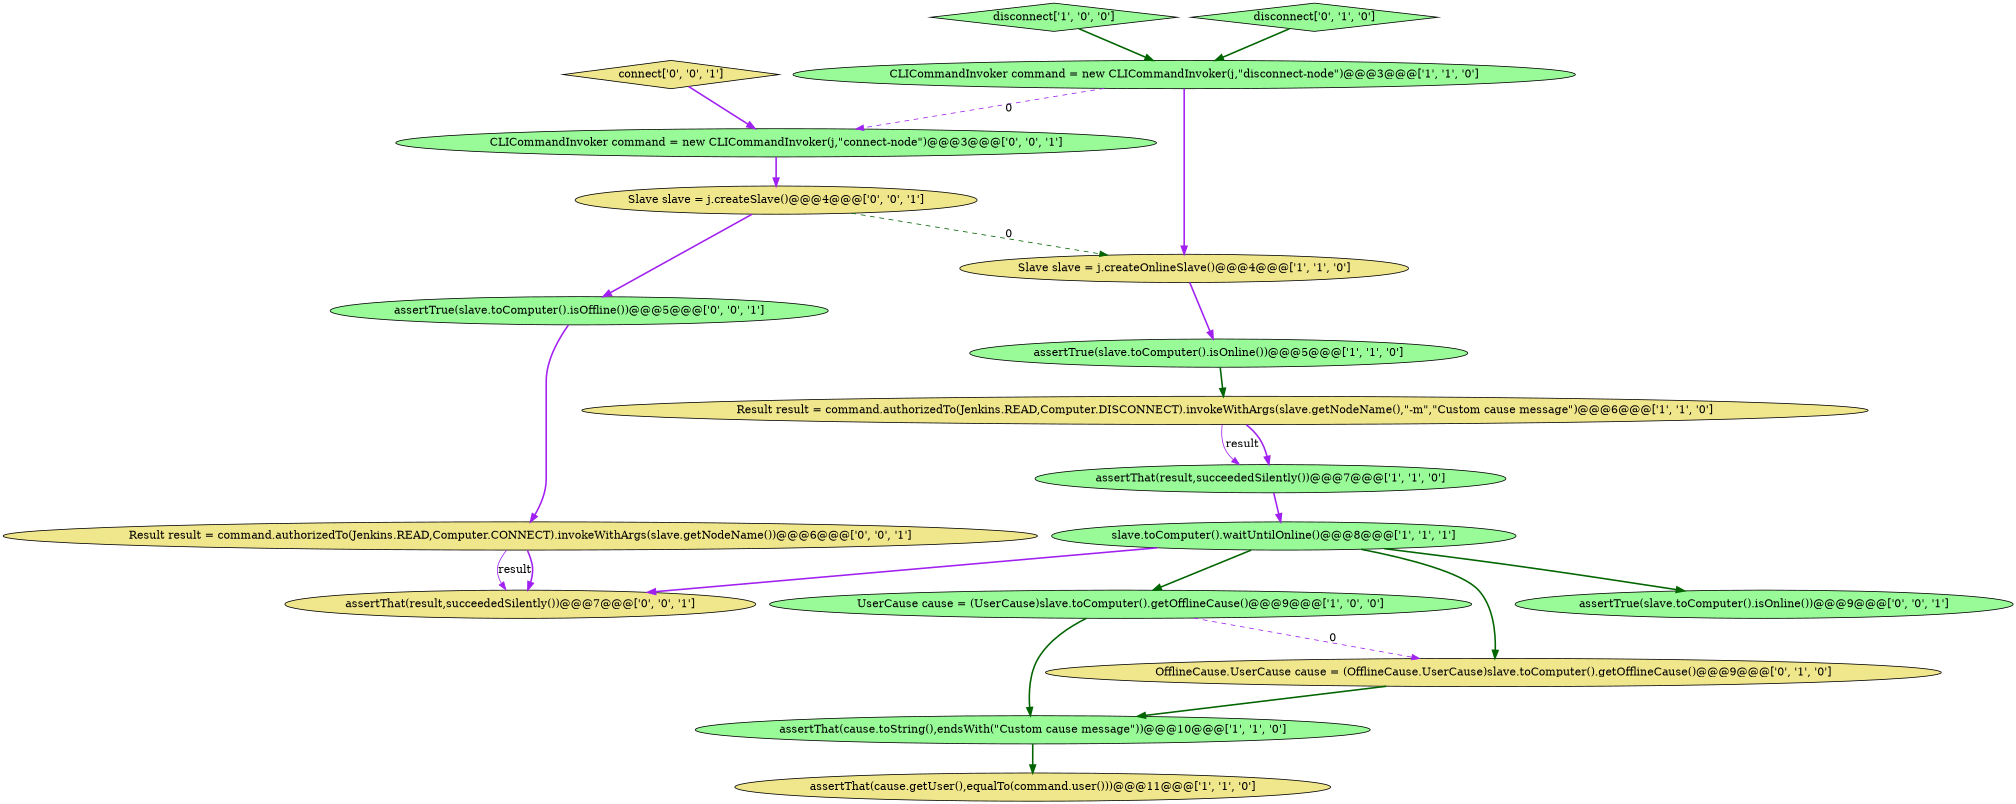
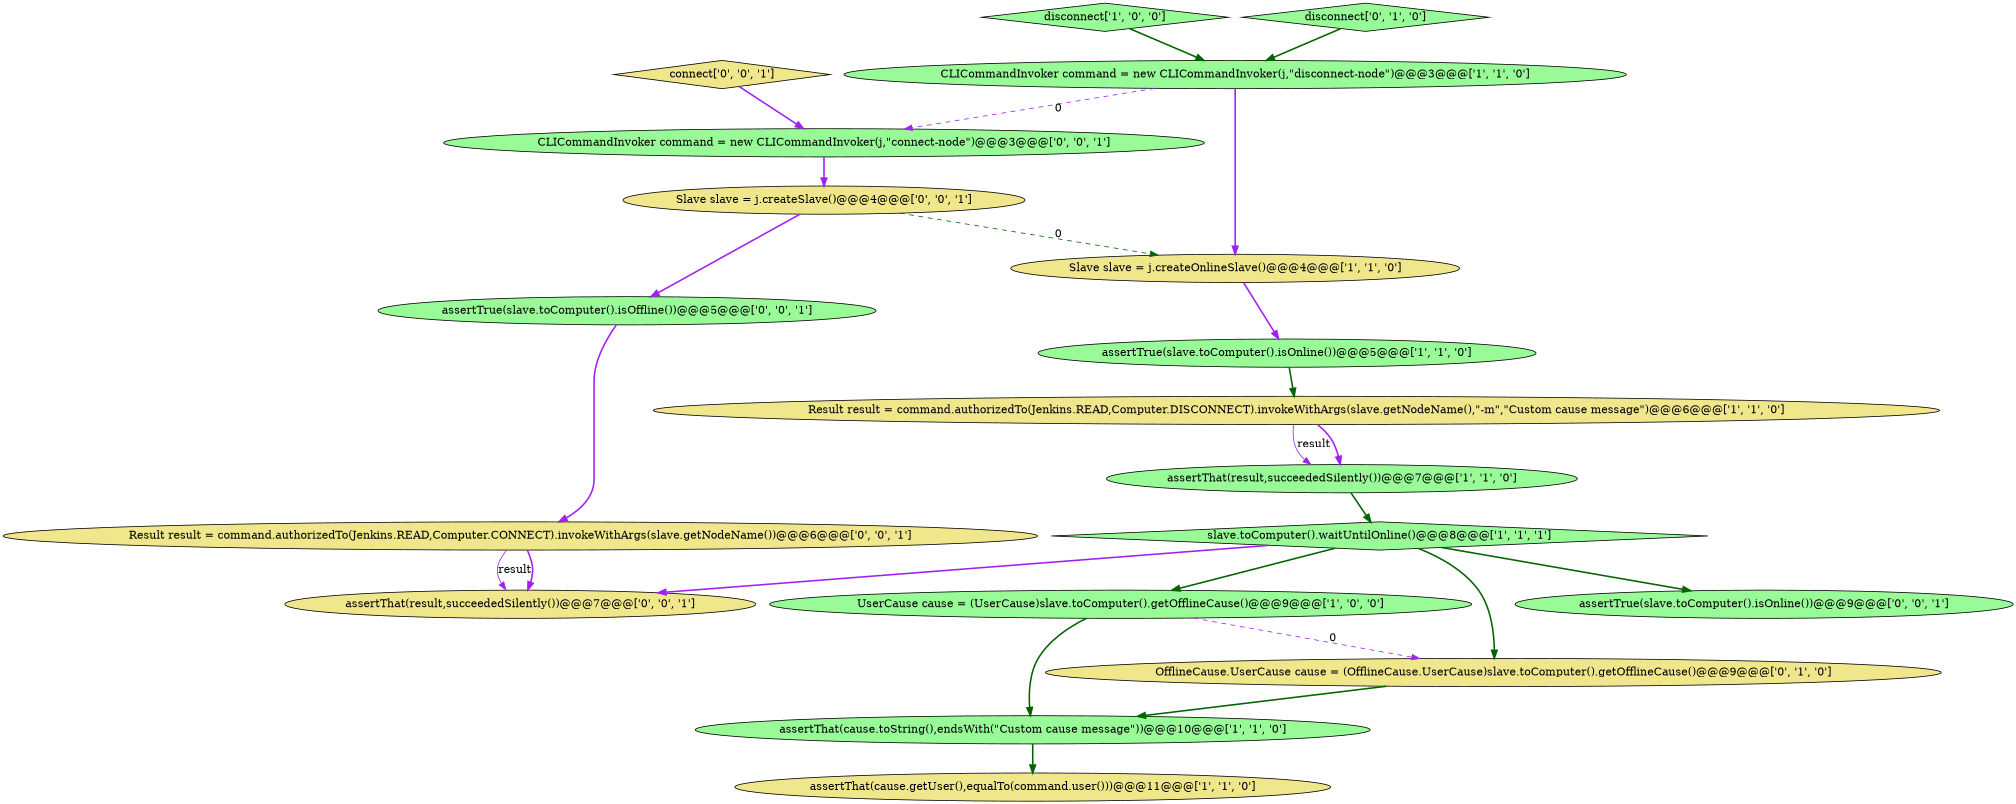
(1276, 504) -> (1359, 504)
(1284, 536) -> (1380, 536)
